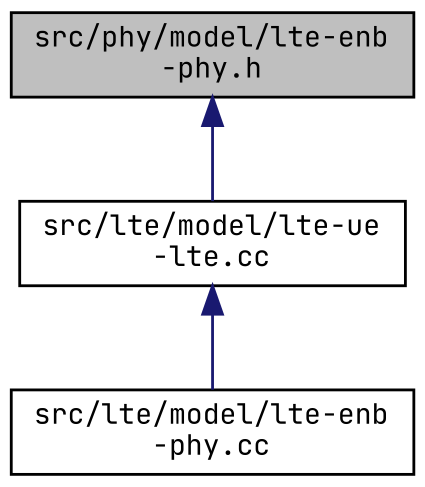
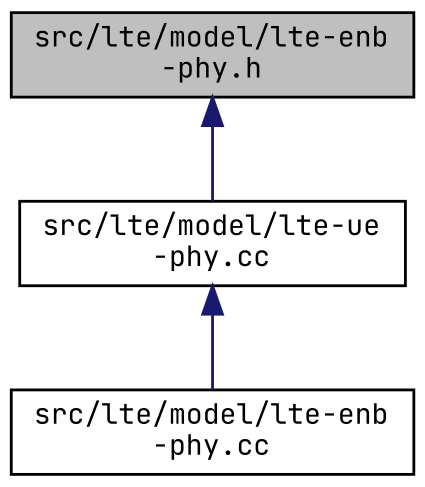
(213, 55) -> (213, 55)
(213, 244) -> (213, 244)
